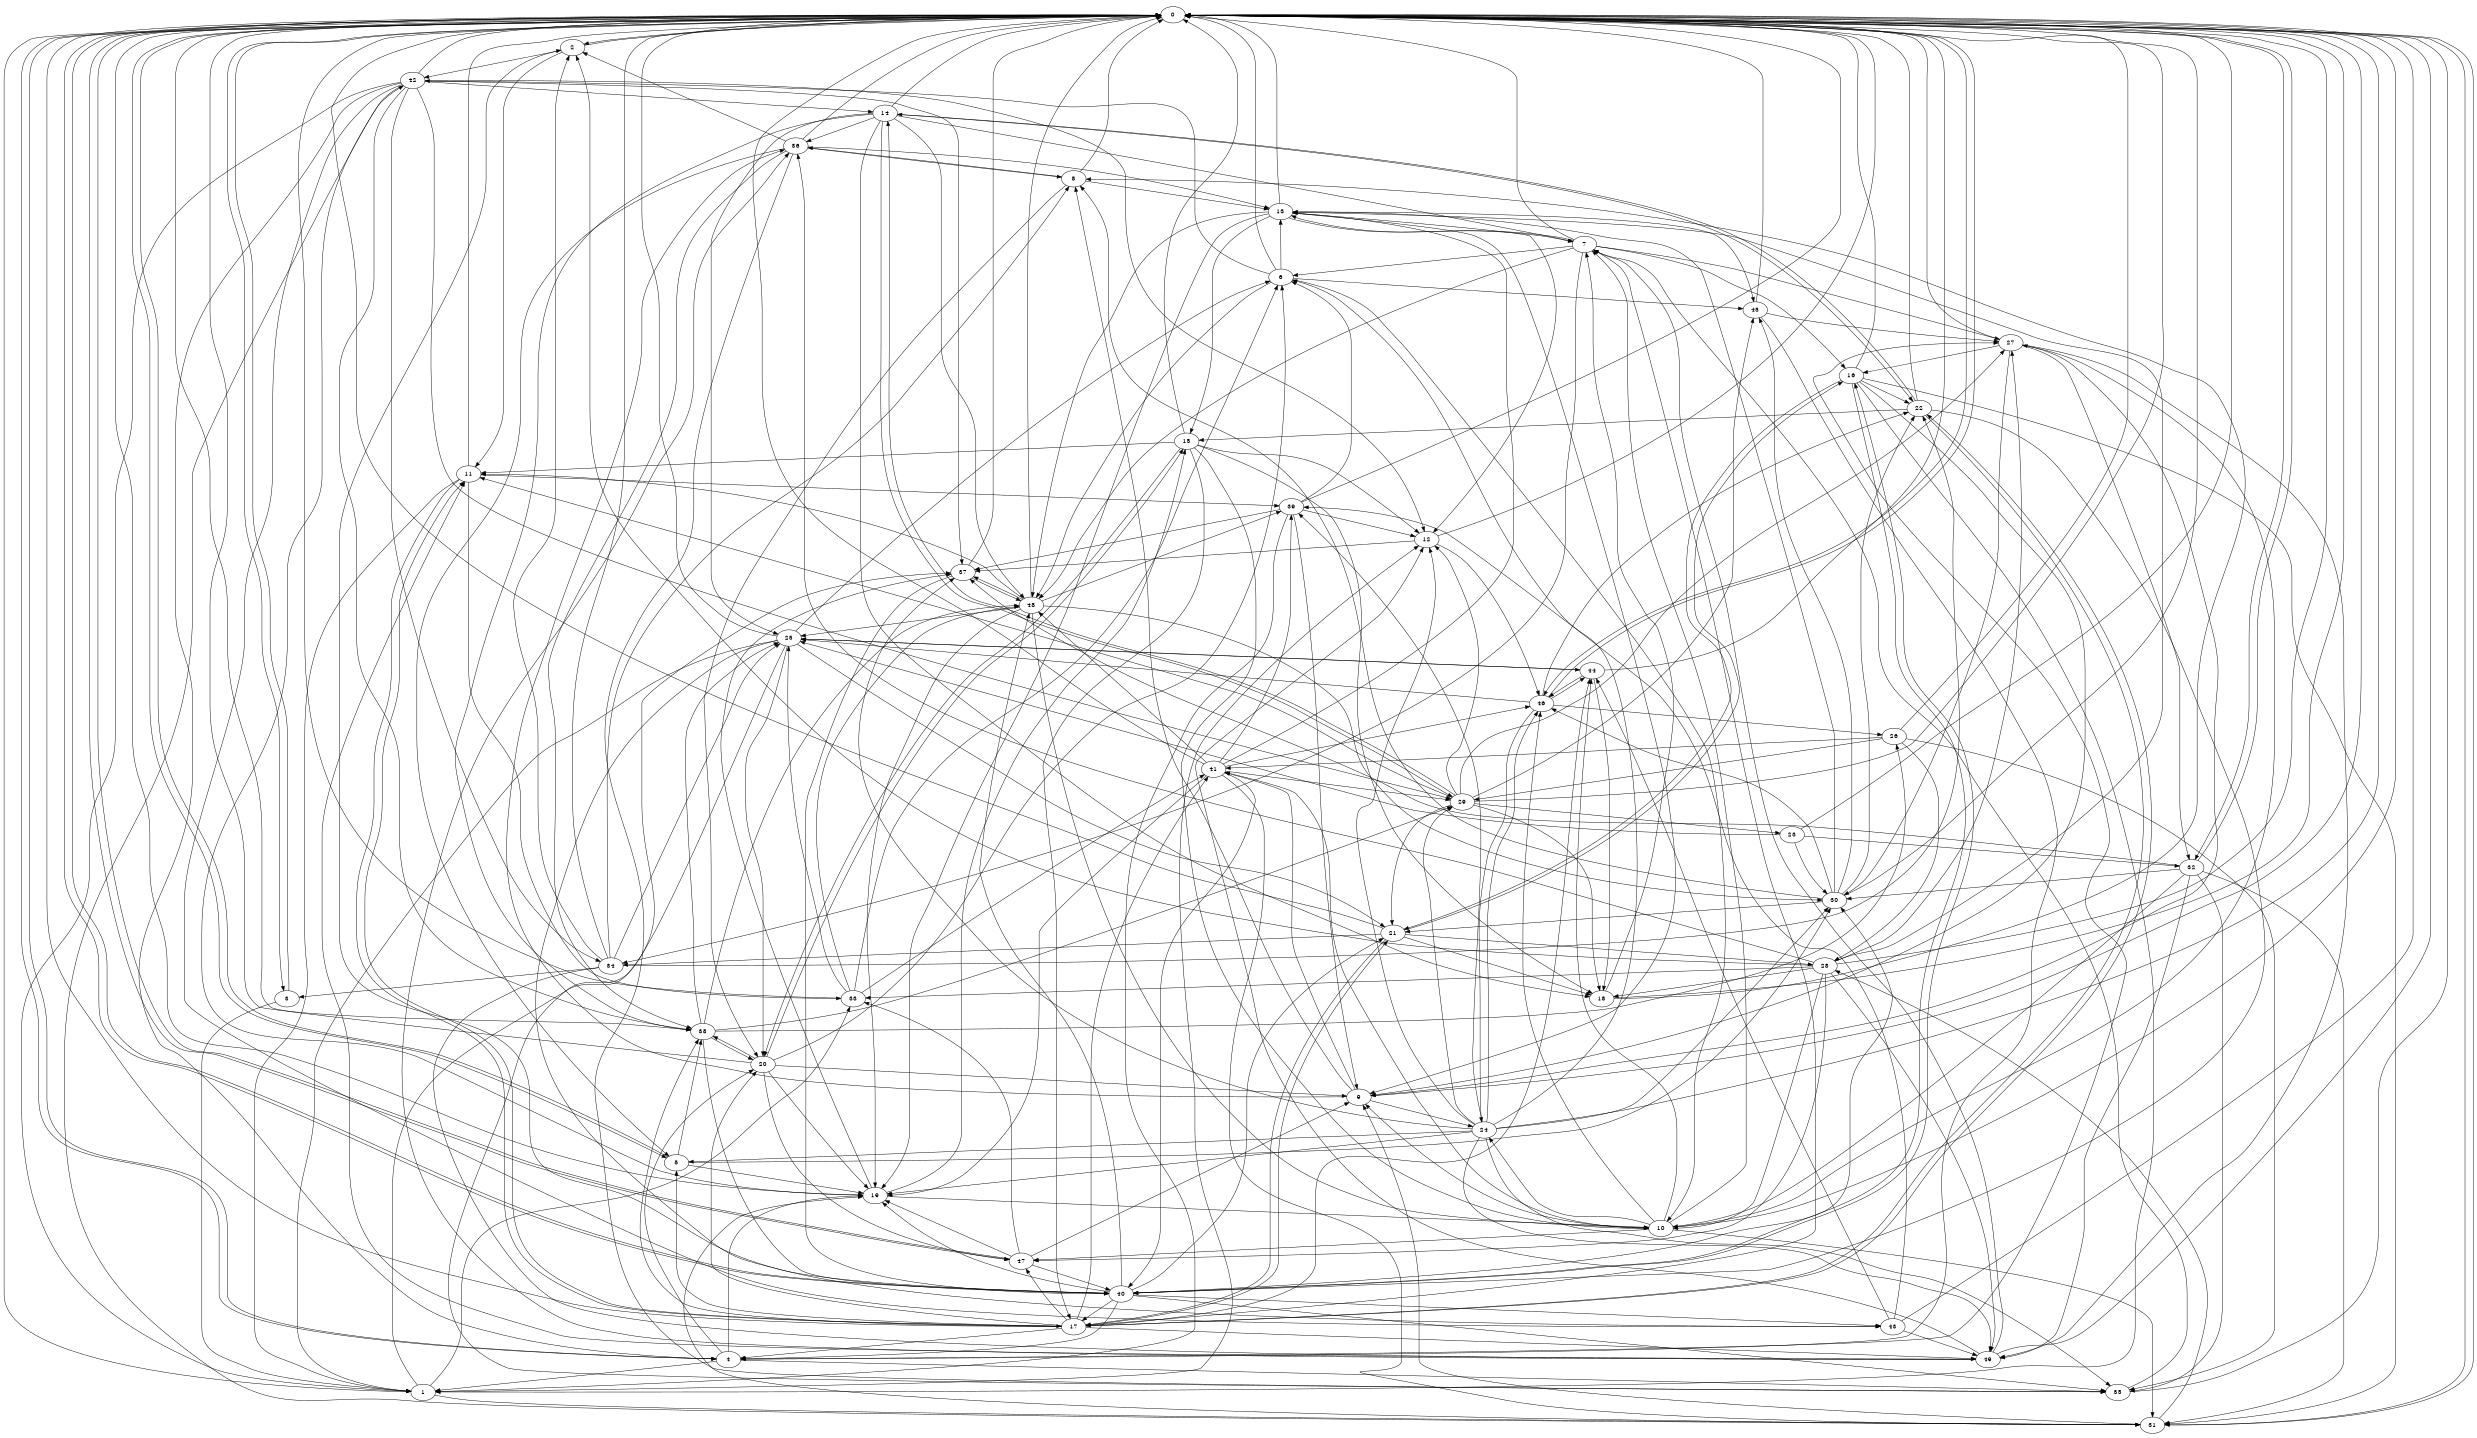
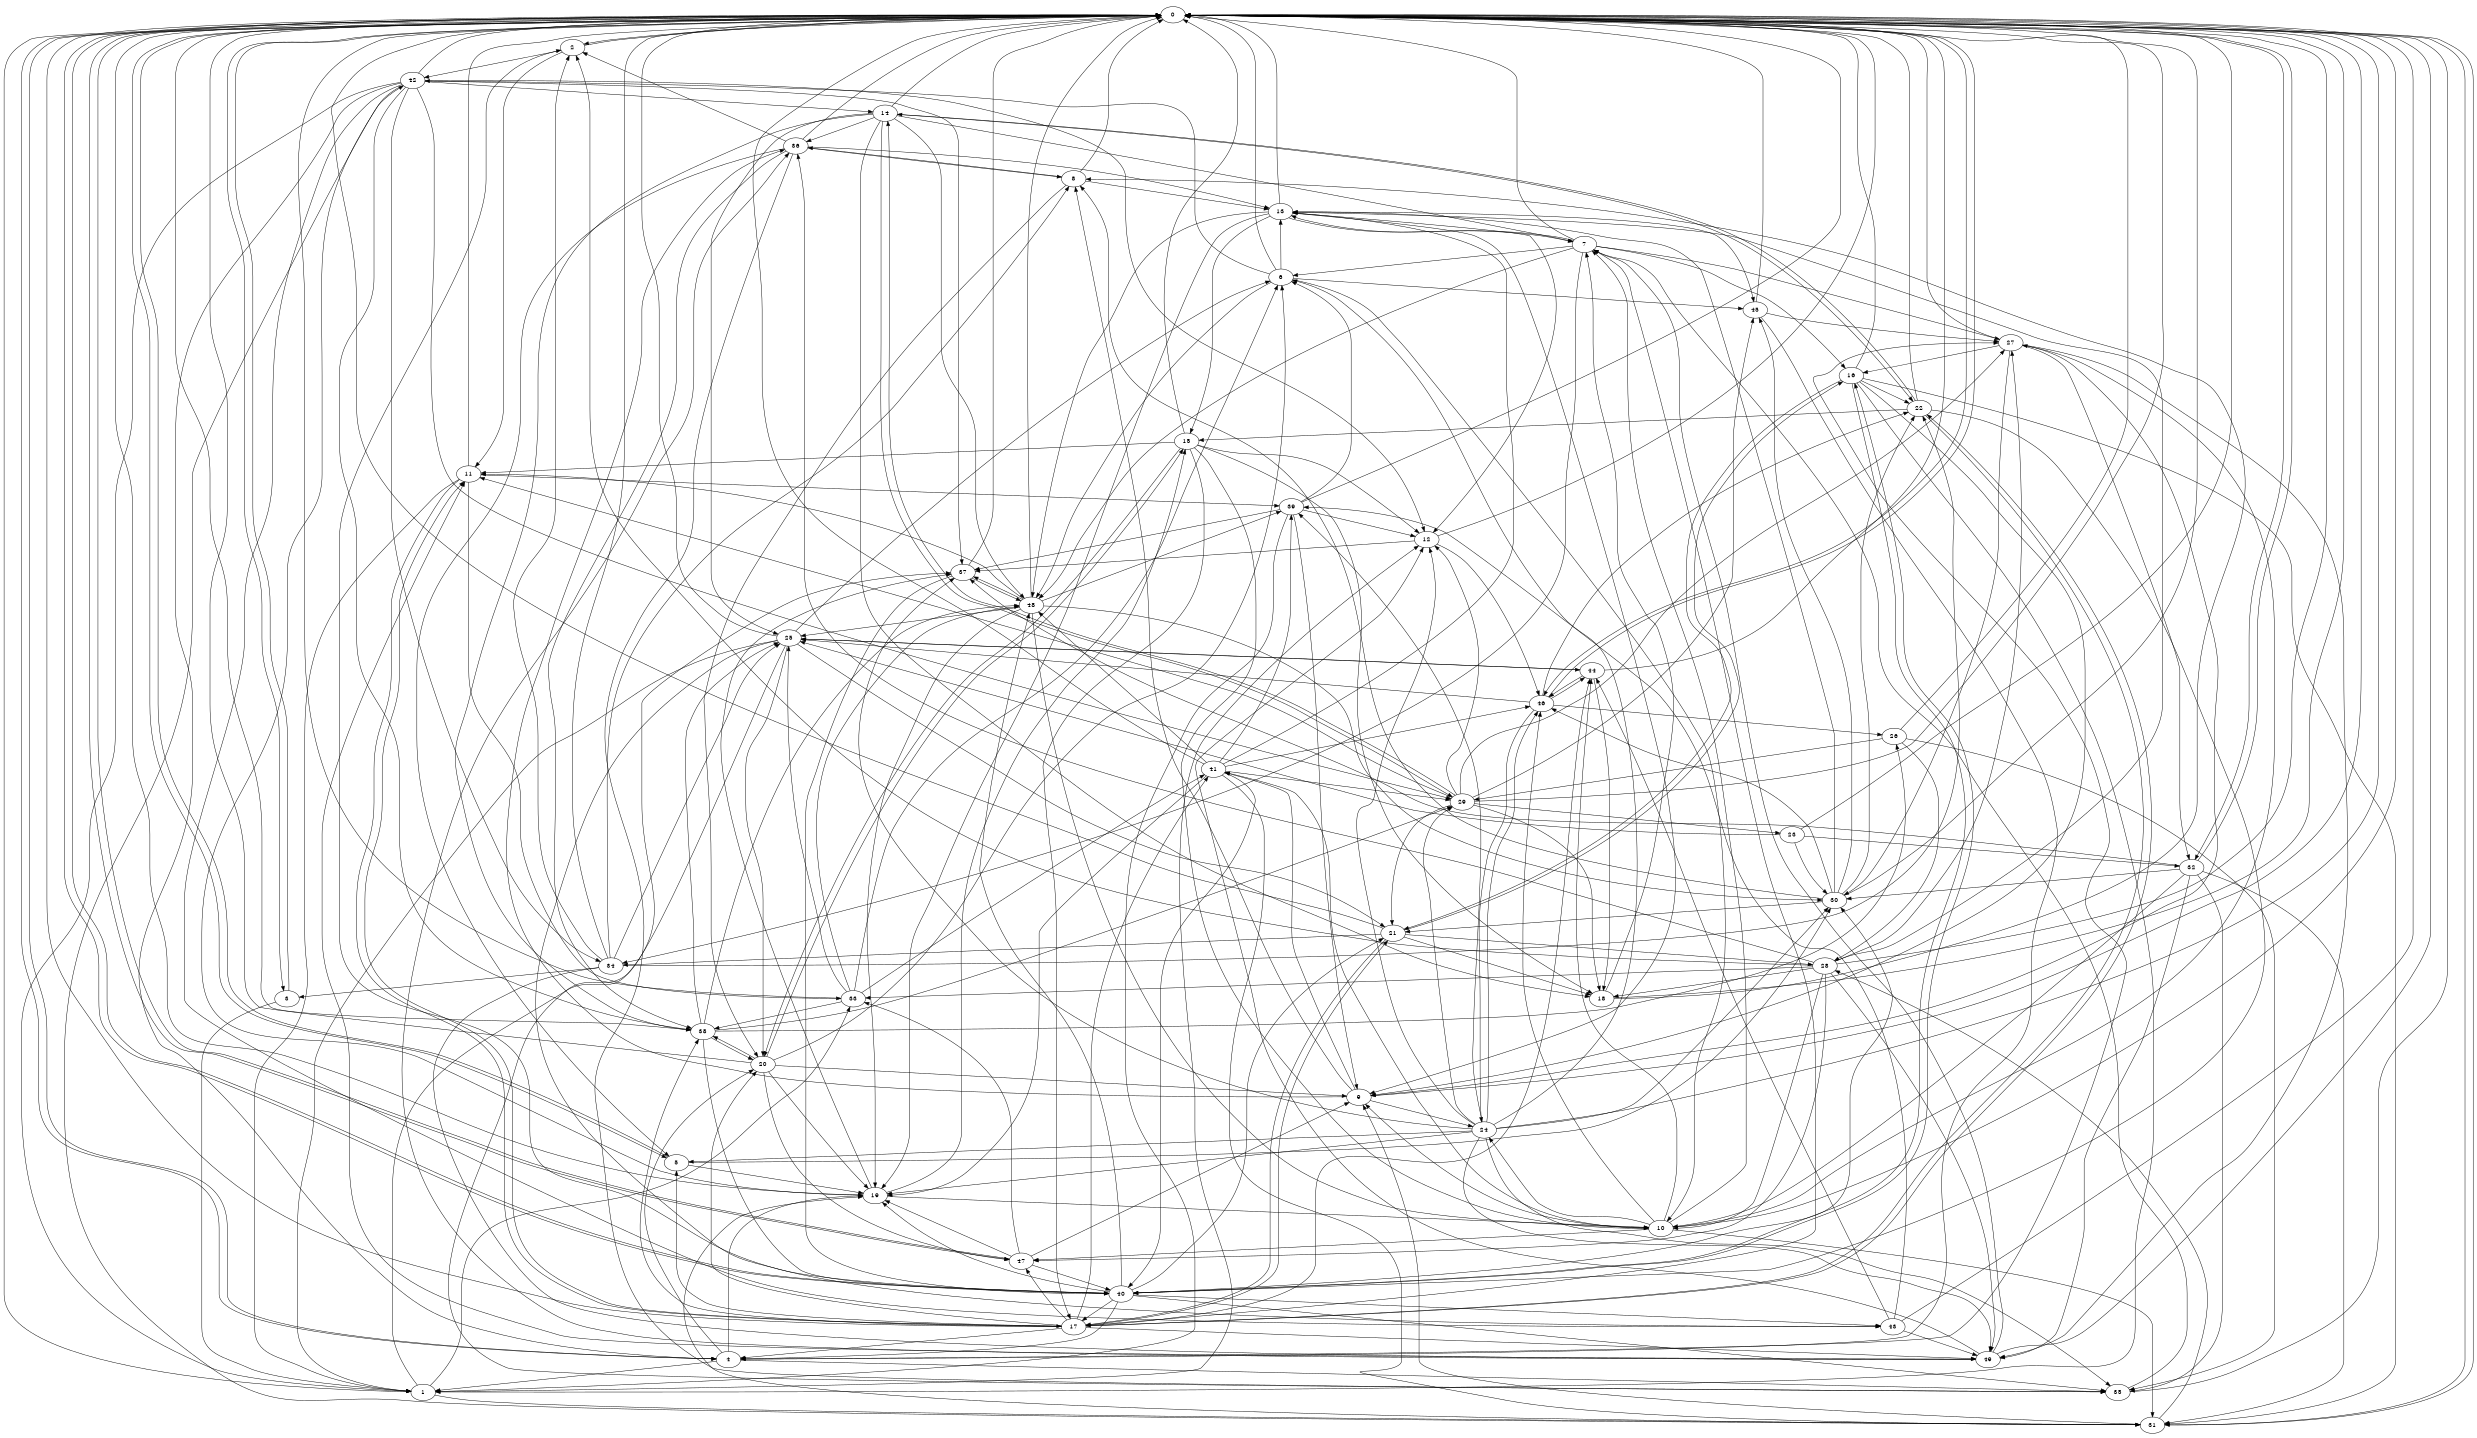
(1573, 752) -> none
(689, 1099) -> (774, 1016)
